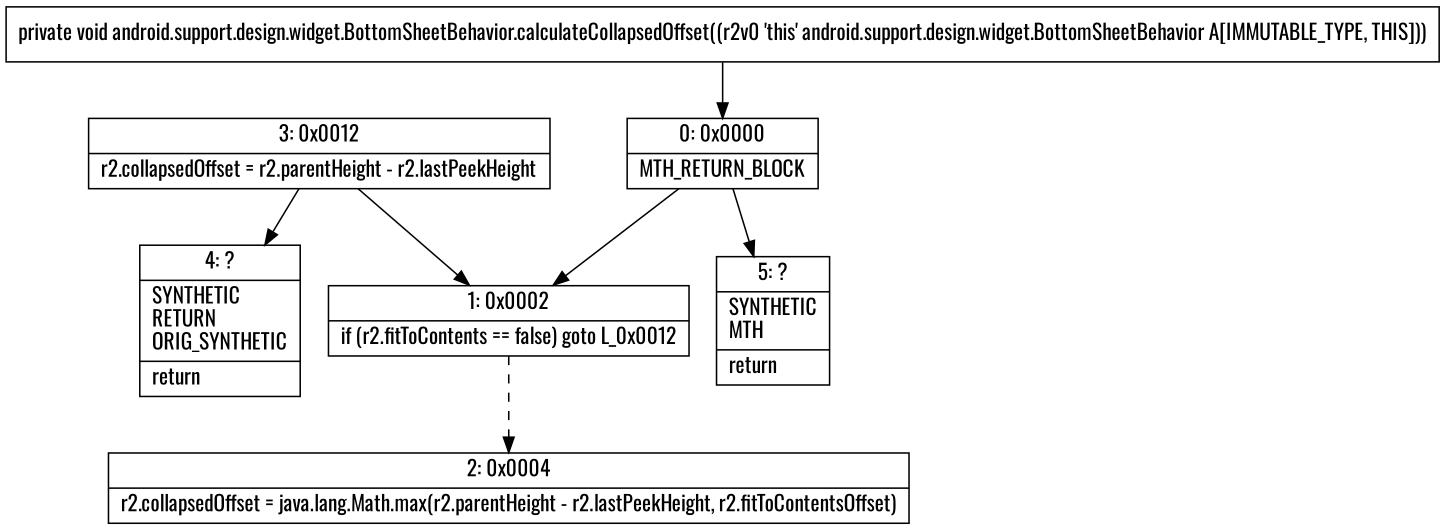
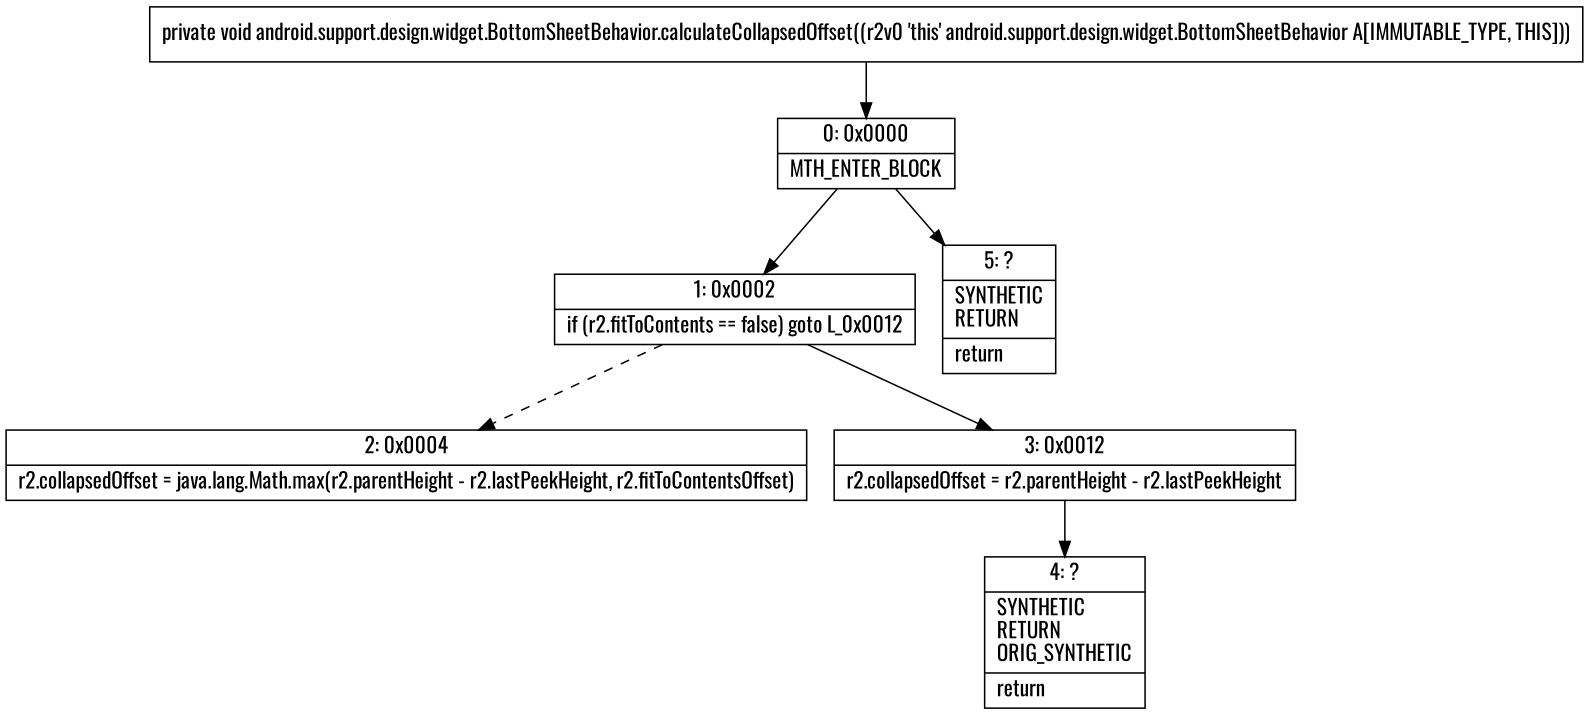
(723, 170) -> (866, 170)
(408, 232) -> (893, 384)
(746, 332) -> (988, 320)
